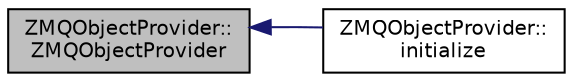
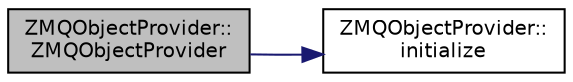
(297, 27) -> (276, 55)
